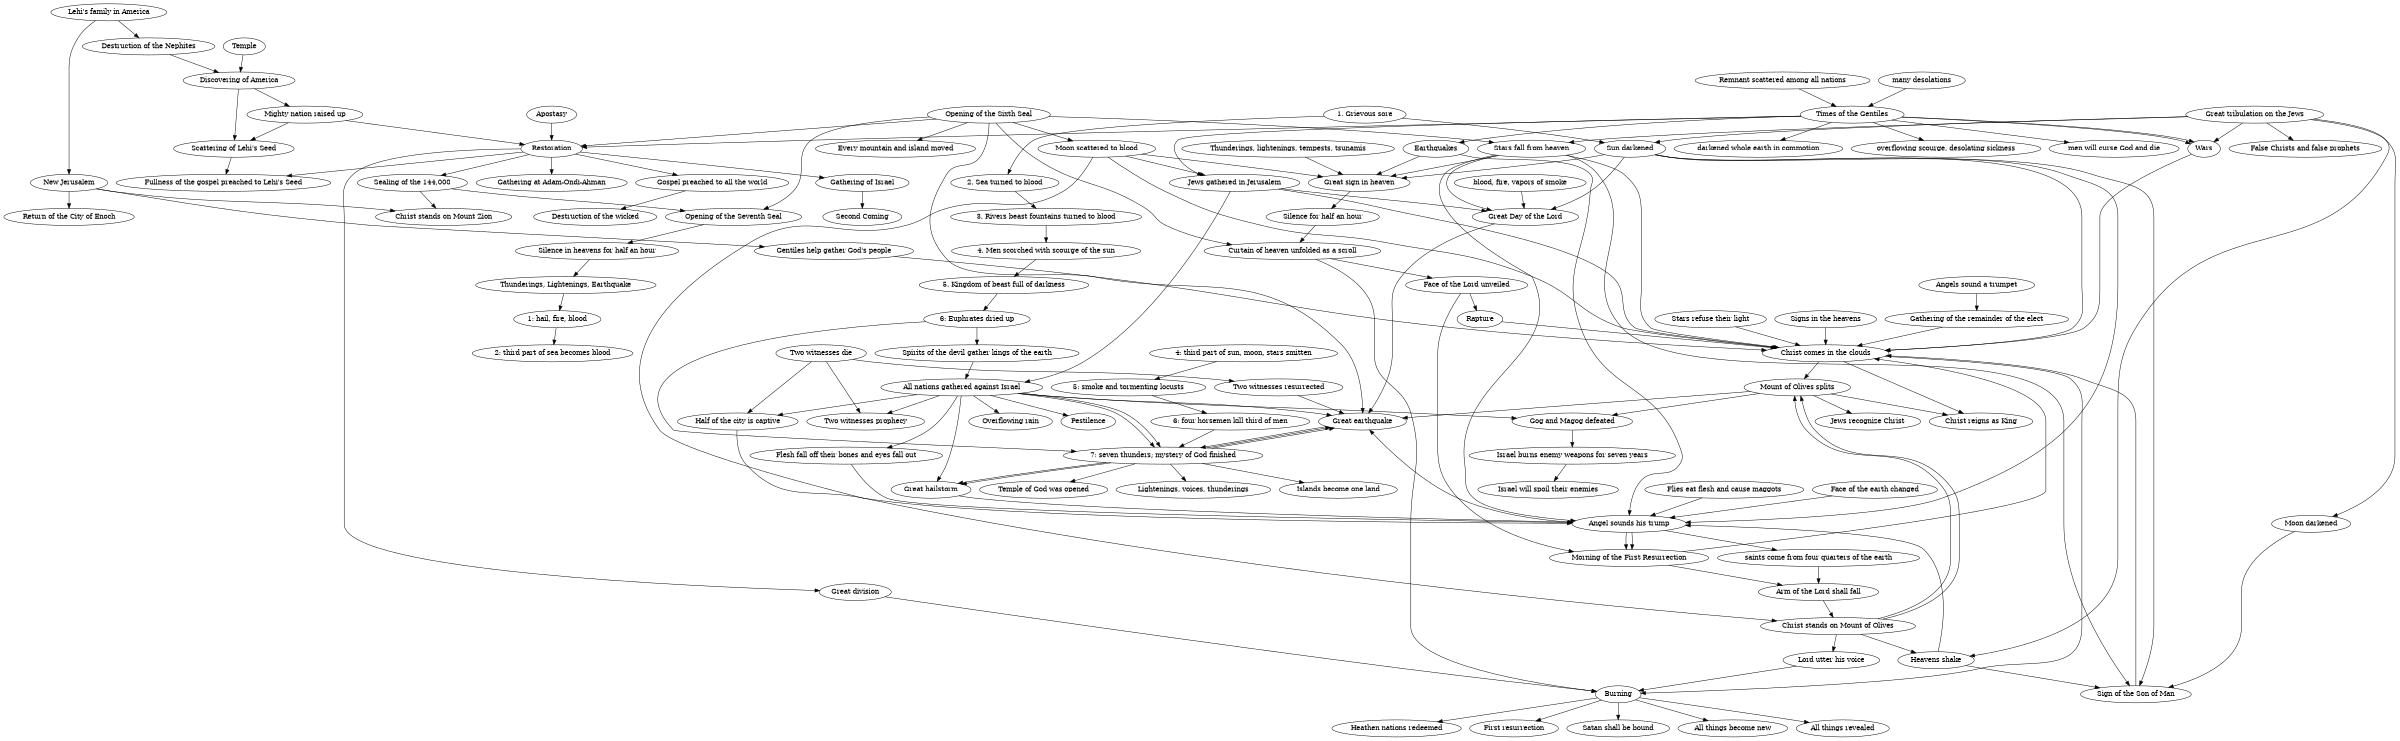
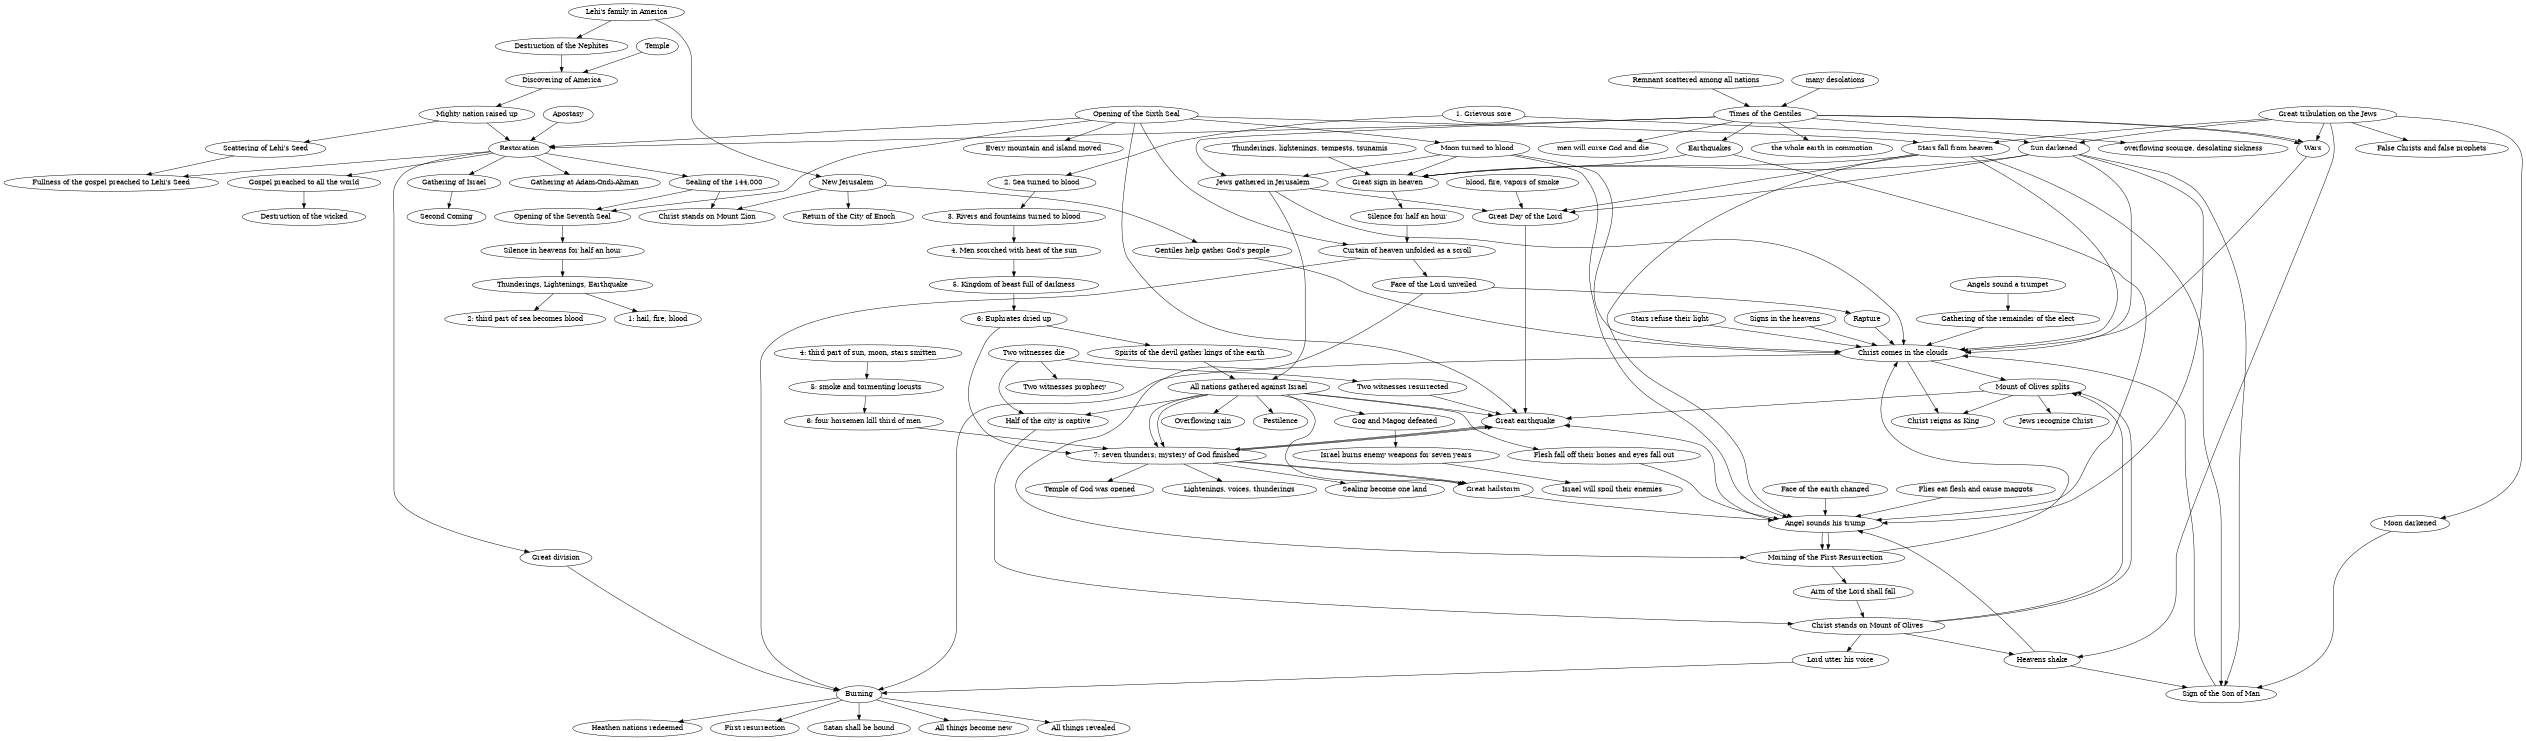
(237, 112) -> none
(1097, 149) -> (1477, 149)
(1758, 149) -> (1822, 149)
(1046, 217) -> (1014, 217)
(1046, 251) -> (1014, 251)
(555, 334) -> (546, 301)
(916, 404) -> none
(1688, 404) -> none
(1338, 490) -> (1385, 490)
(1819, 558) -> none
